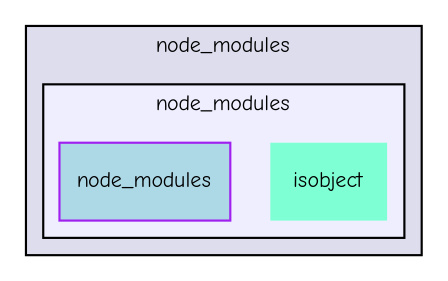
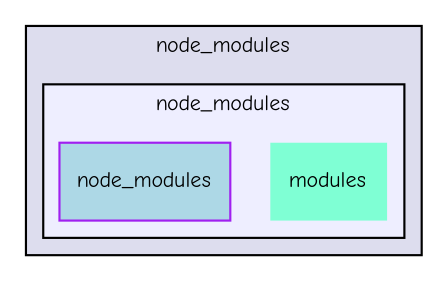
(329, 182) -> (329, 182)
